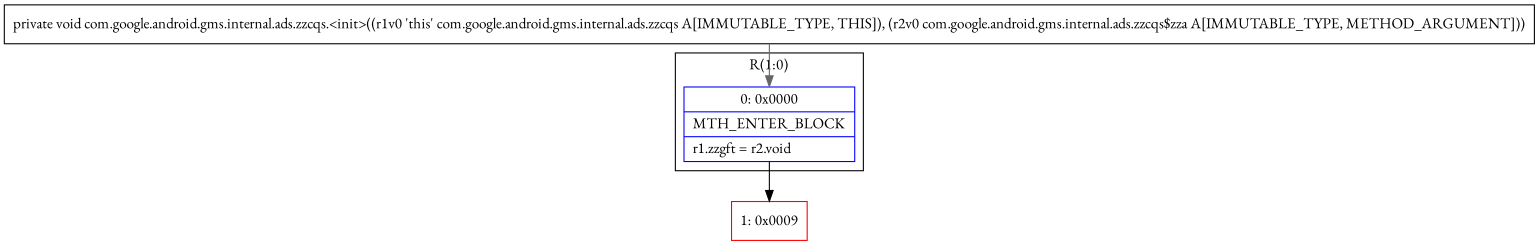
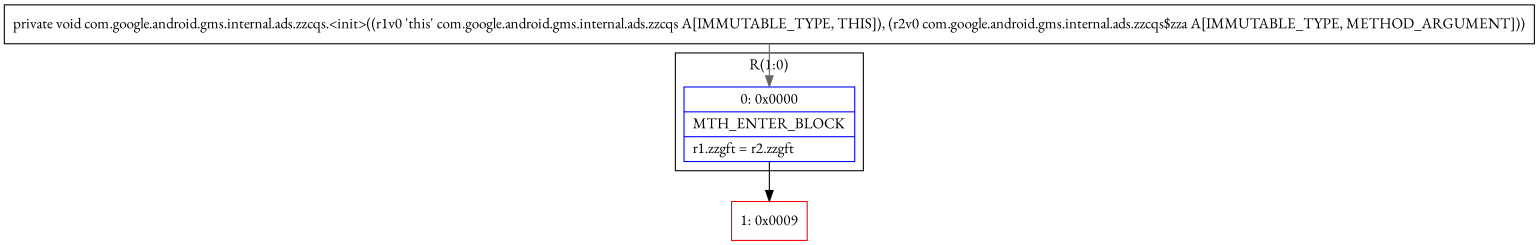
(742, 149) -> (743, 149)
